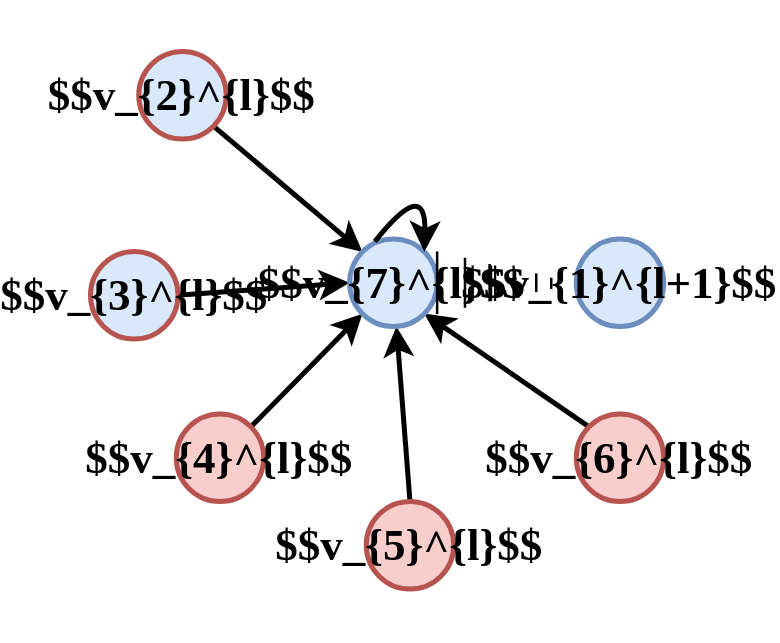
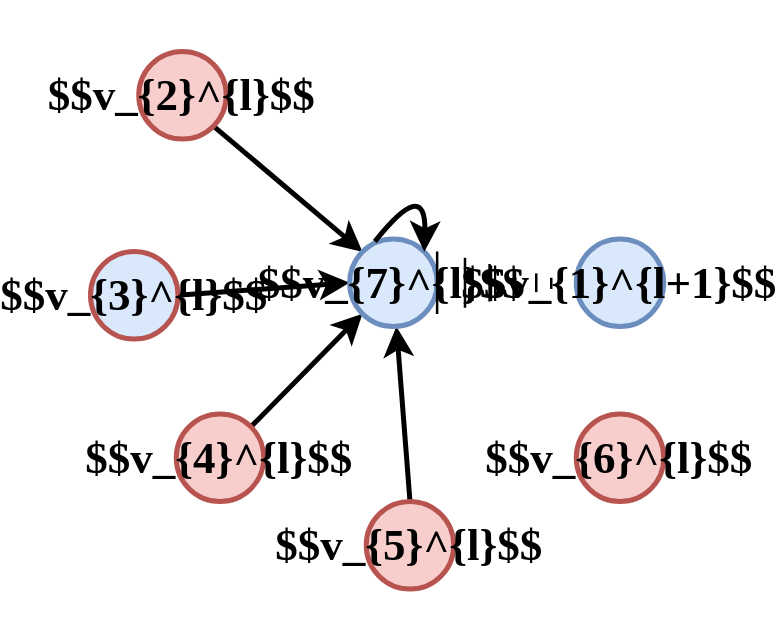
(183, 95) -> (183, 95)
(515, 376) -> none
